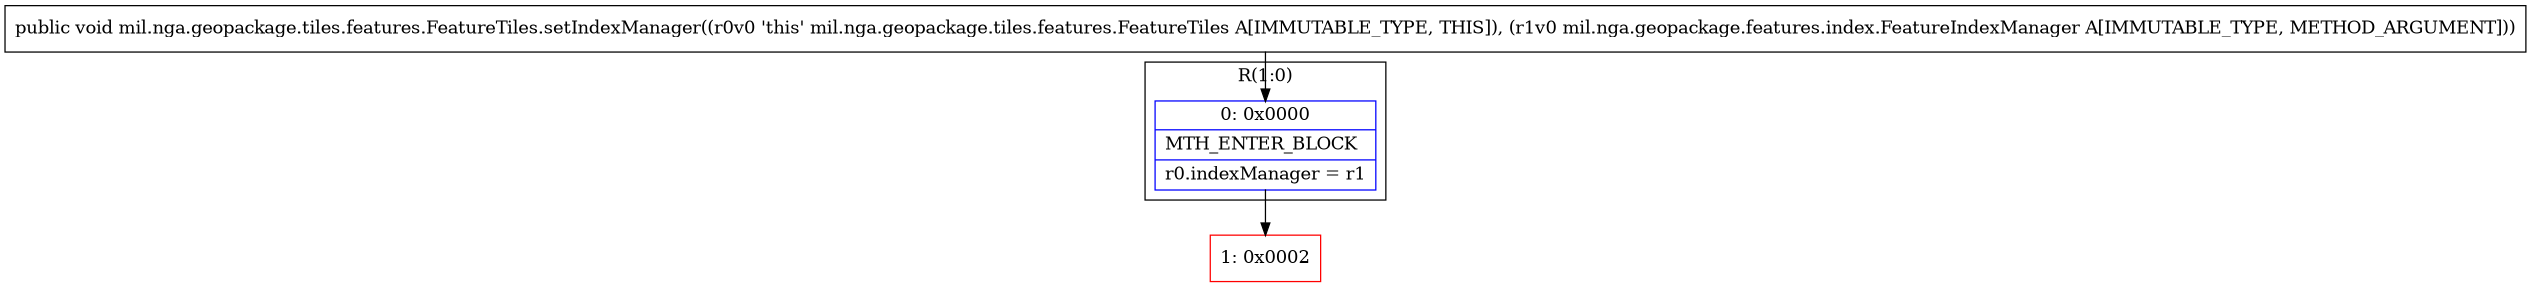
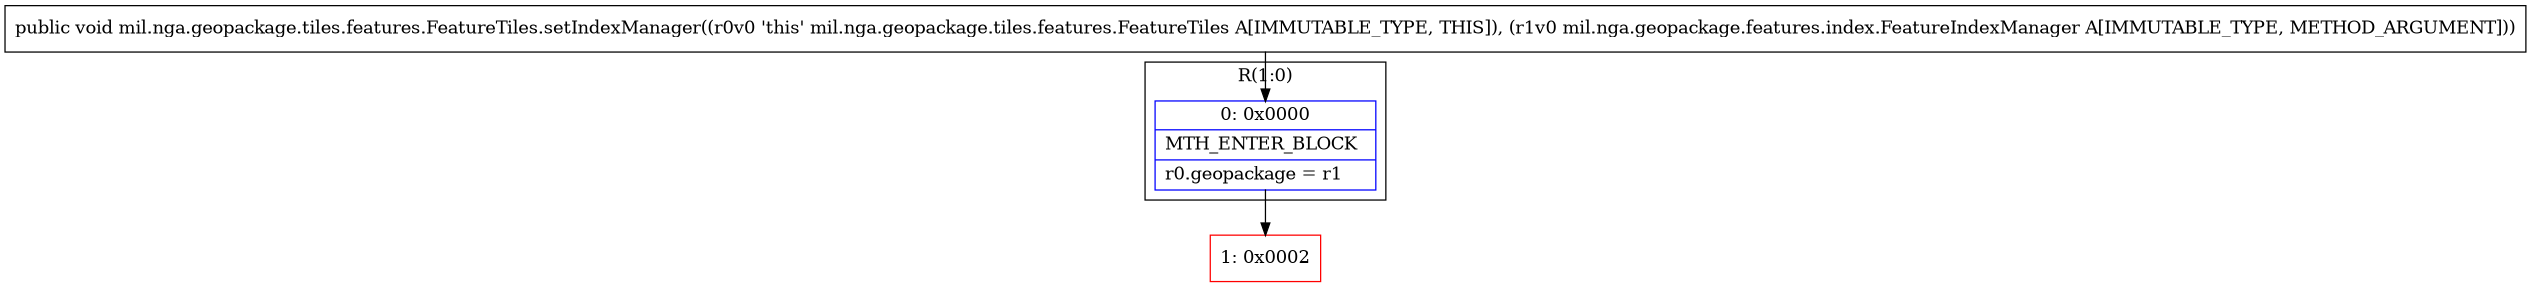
(1265, 174) -> (1254, 174)
